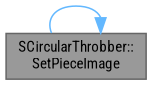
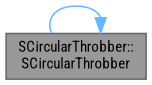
(76, 56) -> (76, 56)
